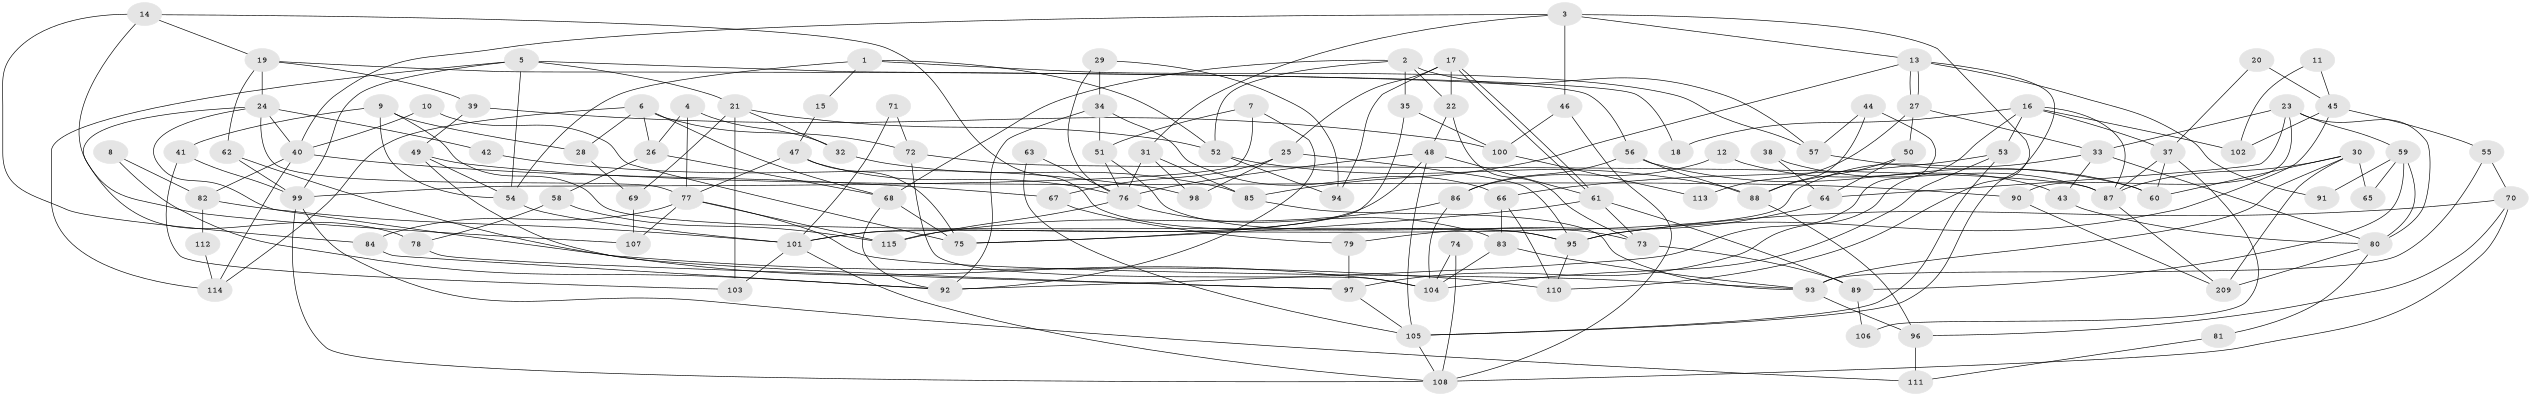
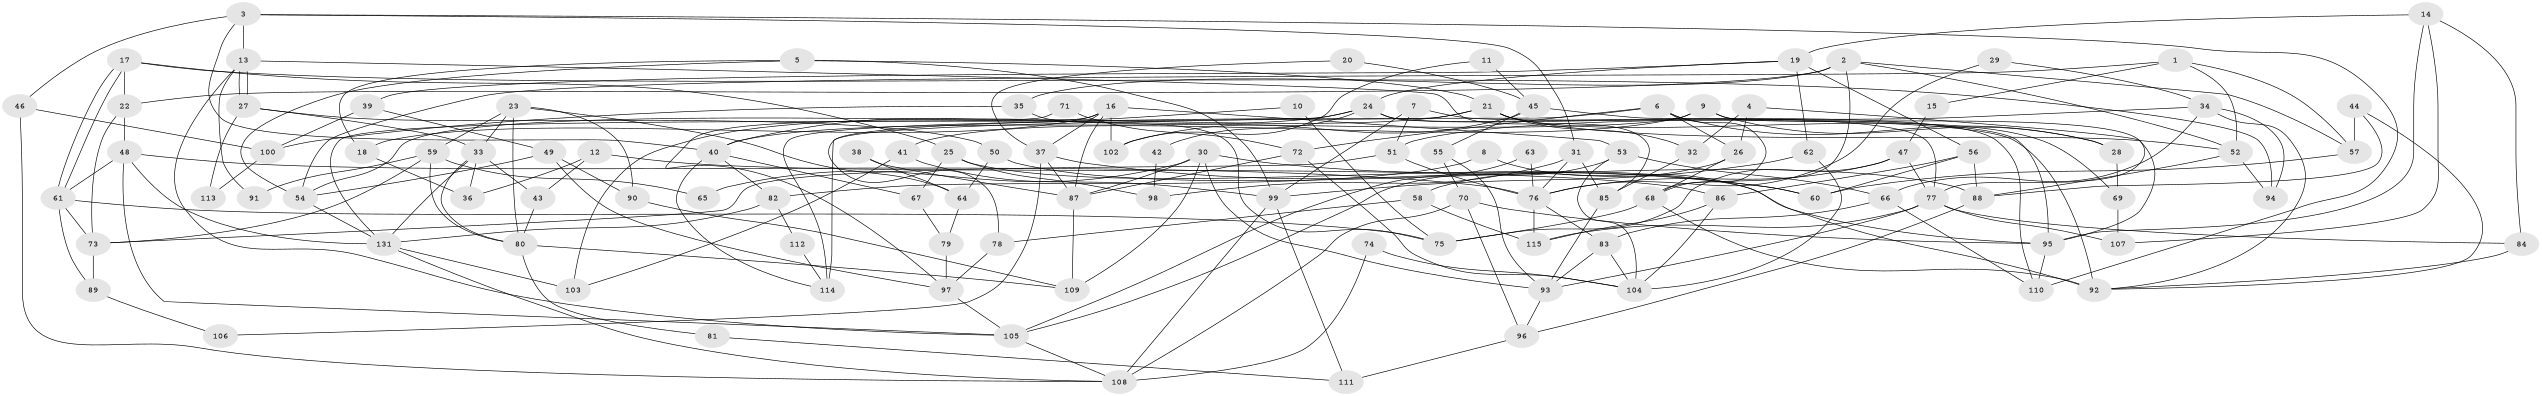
(1256, 87) -> (2274, 133)
(157, 108) -> (1055, 122)
none -> (468, 198)
(794, 244) -> (384, 244)
(2204, 263) -> (272, 223)
(2224, 290) -> (1072, 290)
